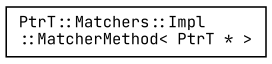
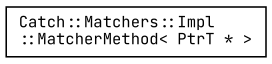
(136, 32) -> (136, 32)
